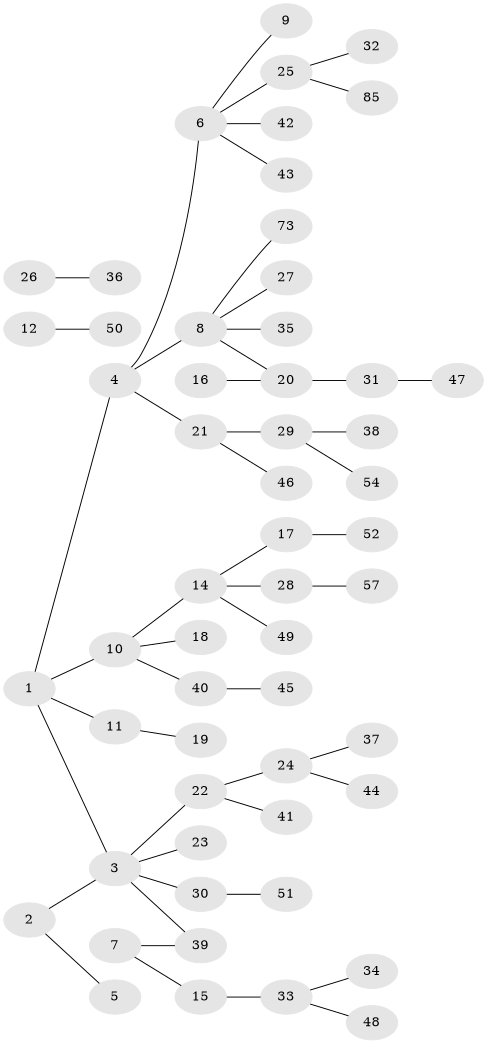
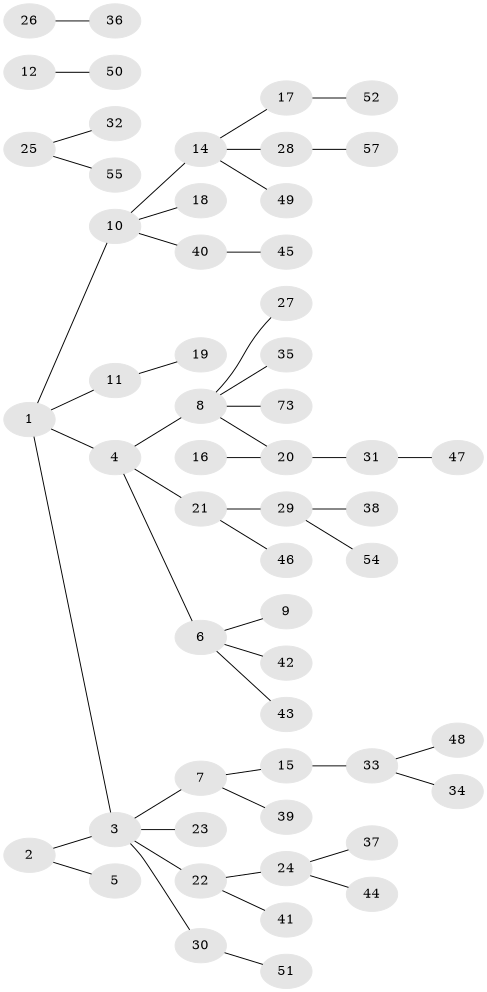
(244, 98) -> none
(372, 98) -> (115, 175)
(158, 907) -> (158, 804)
